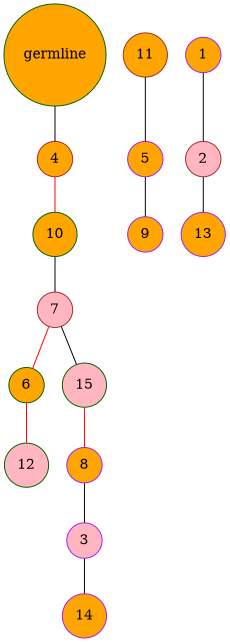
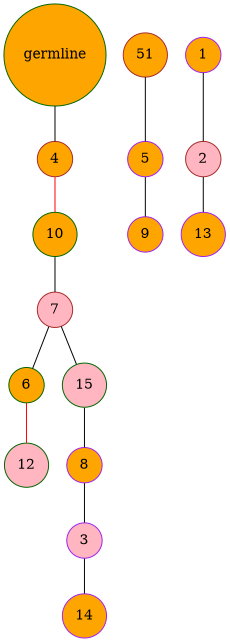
(145, 55) -> (145, 55)
(41, 348) -> (41, 348)
(84, 428) -> (84, 428)
